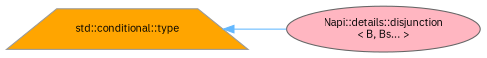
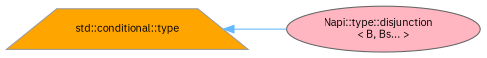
(383, 29) -> (383, 29)
